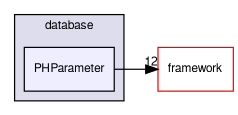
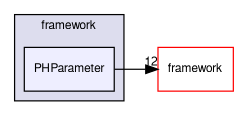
(69, 26) -> (69, 26)
